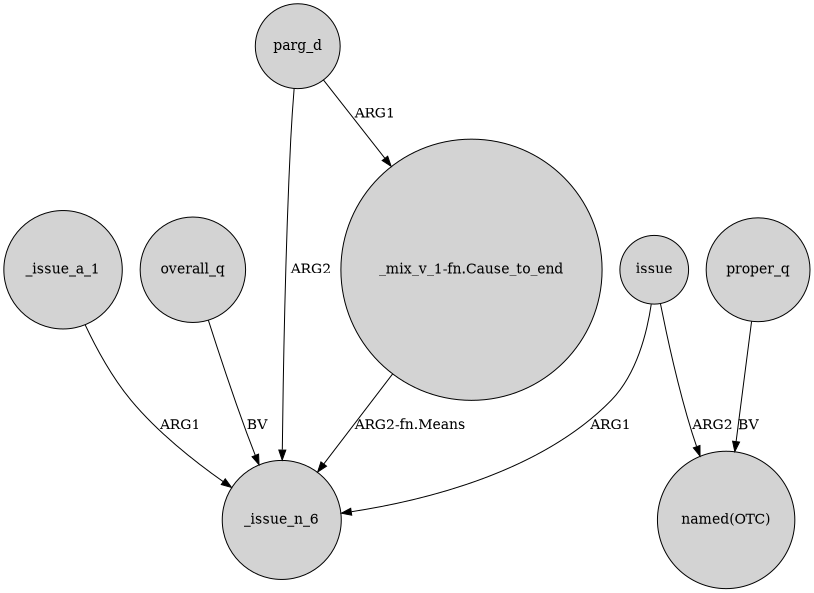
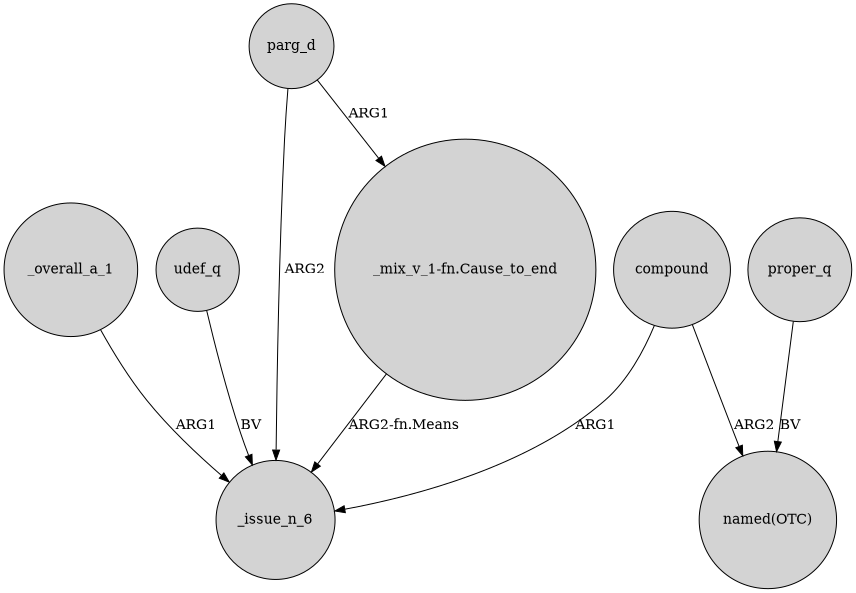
(63, 270) -> (71, 270)
(193, 270) -> (198, 270)
(654, 270) -> (672, 270)
